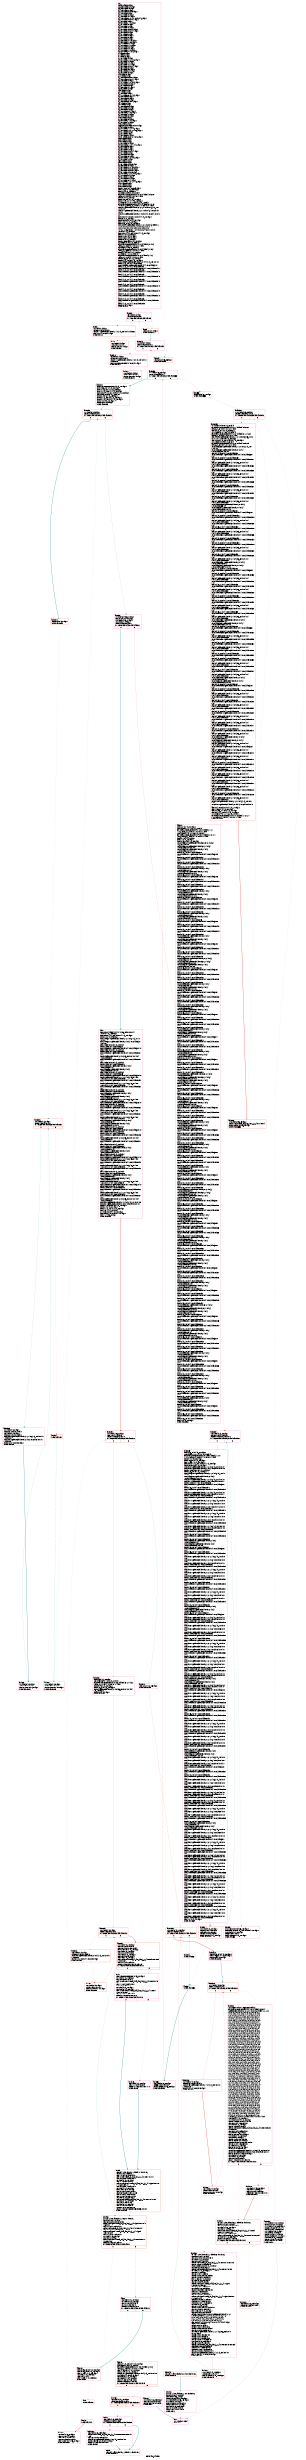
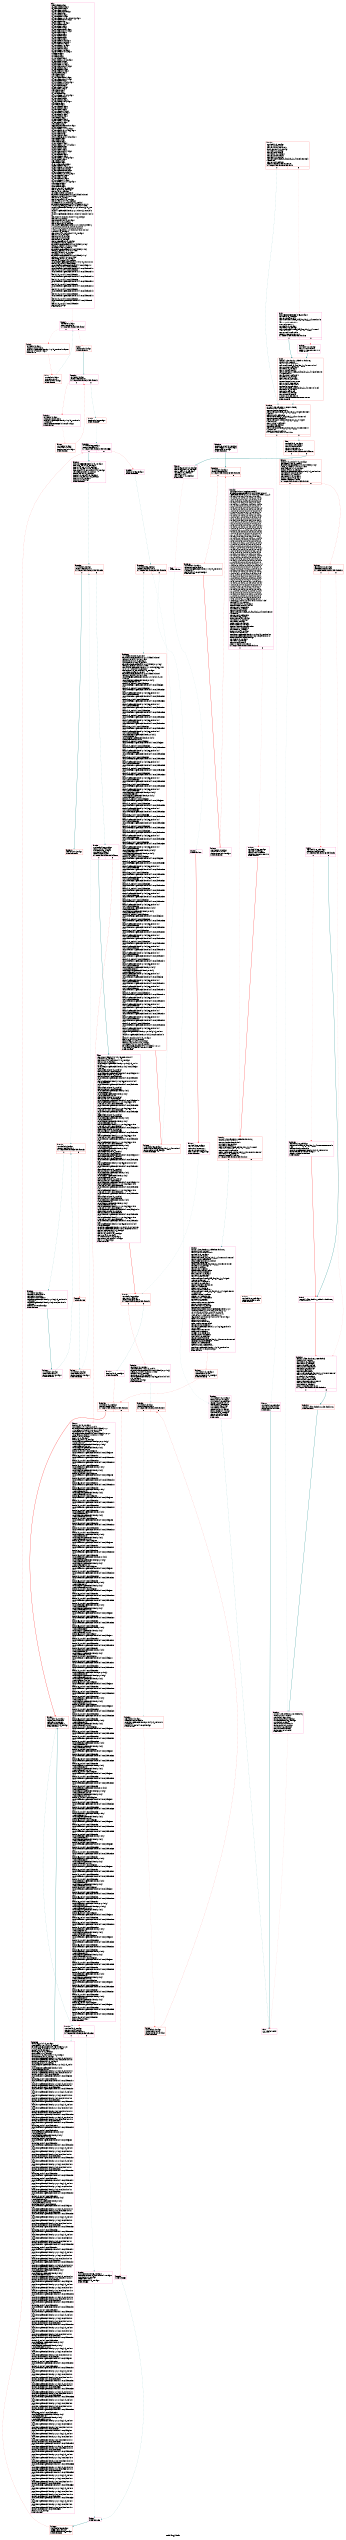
none -> (316, 1374)
(133, 1938) -> none
(194, 1942) -> (30, 1545)
